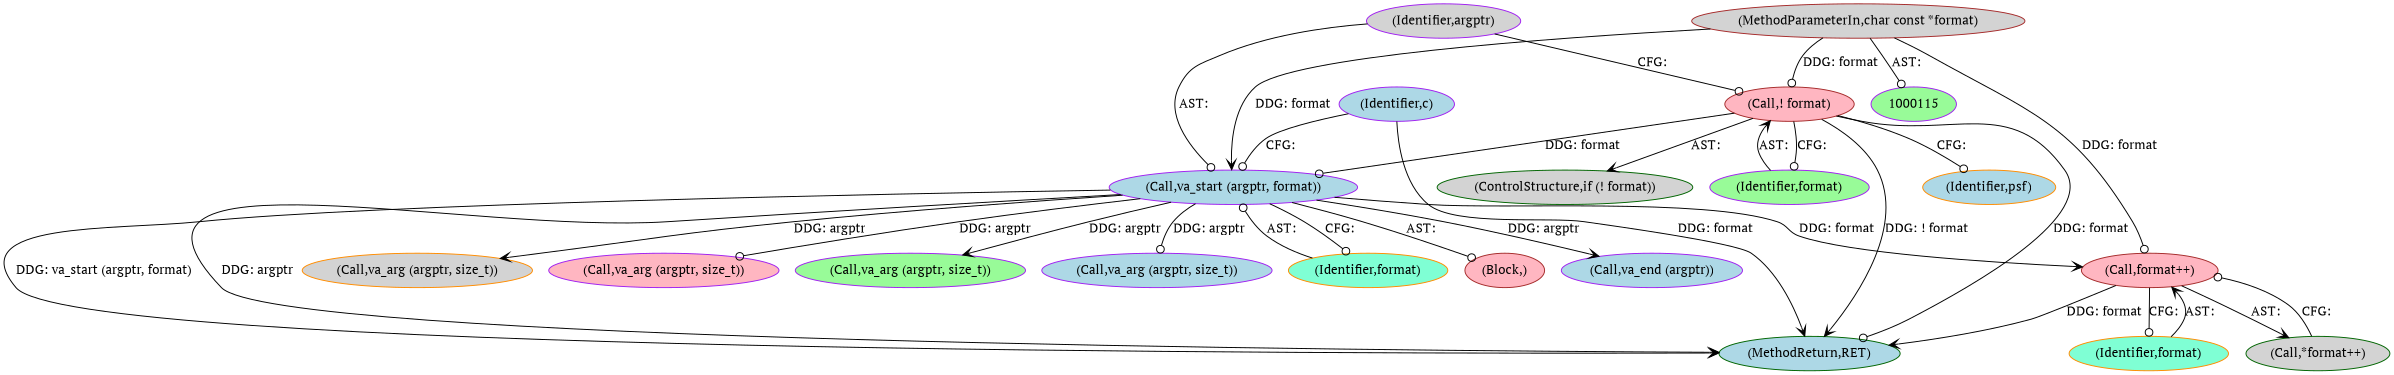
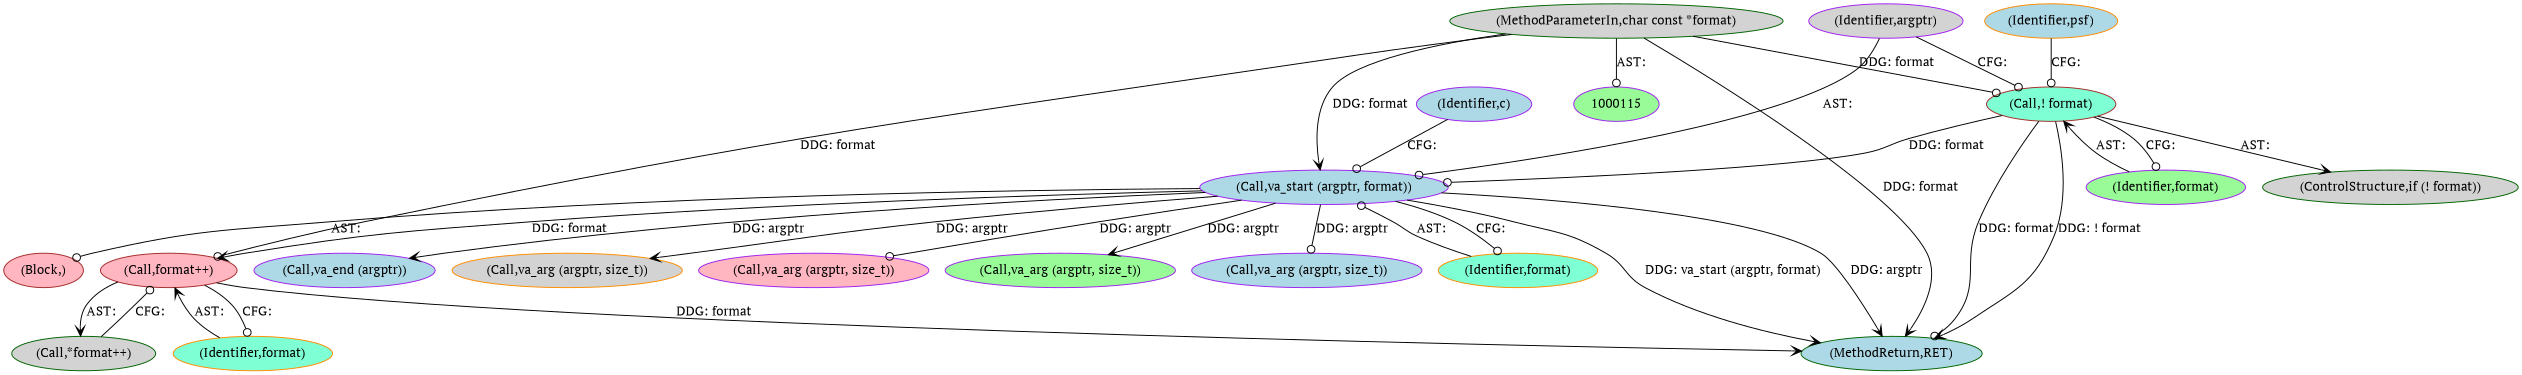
(1858, 21) -> (1616, 21)
(1789, 104) -> (2051, 104)
(1901, 136) -> (2051, 59)
(1590, 223) -> (1818, 151)
